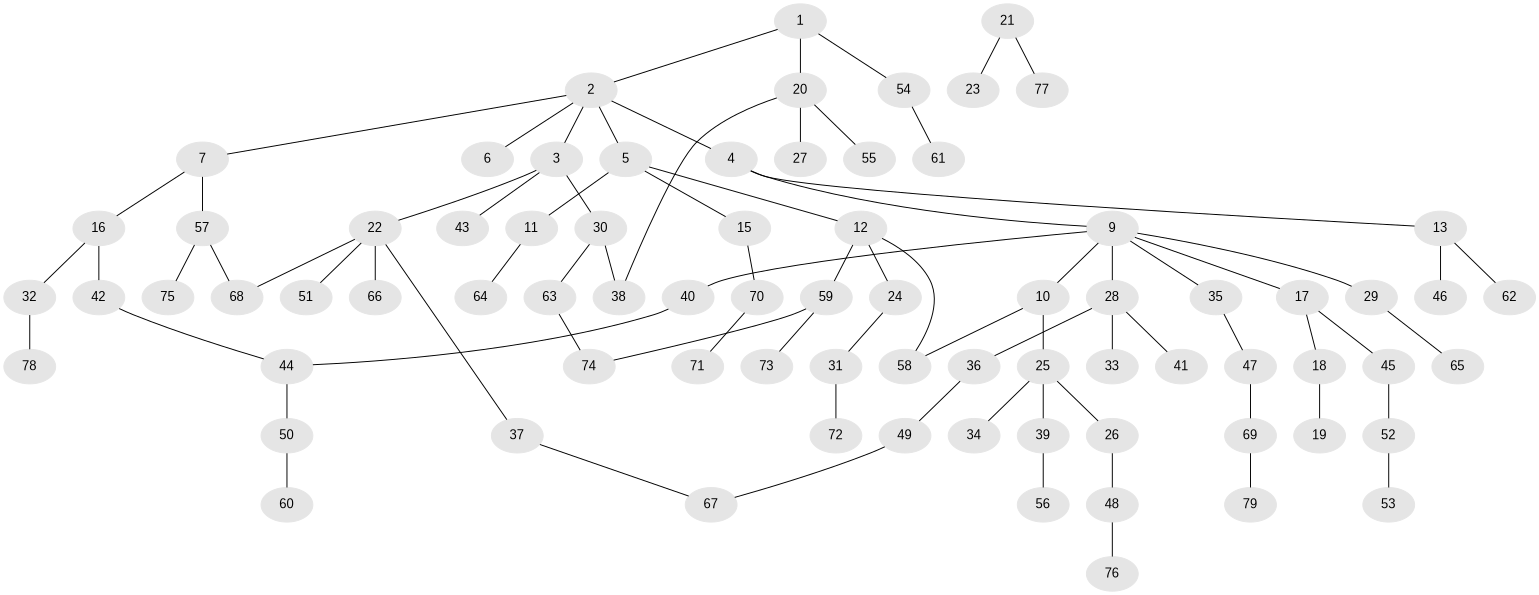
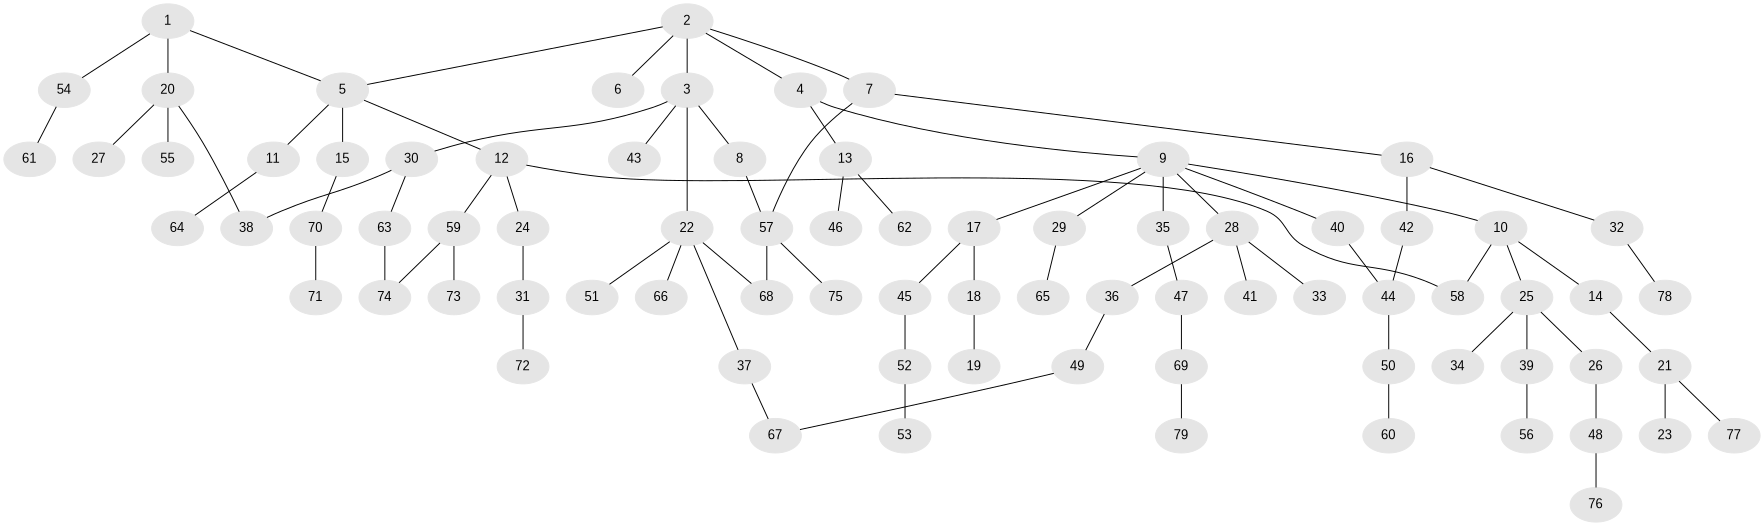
(696, 56) -> (255, 56)
none -> (740, 159)
none -> (1596, 298)
